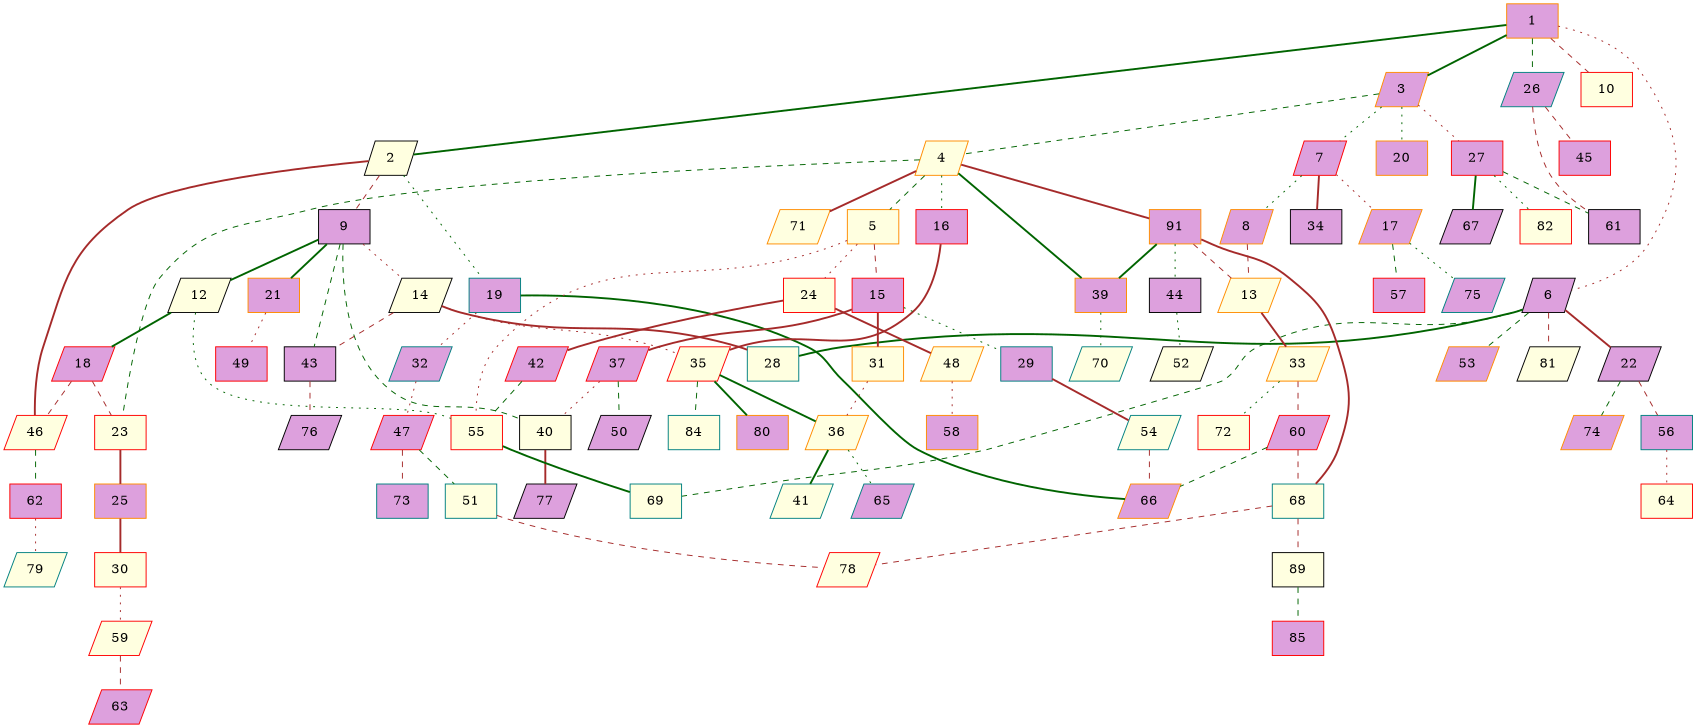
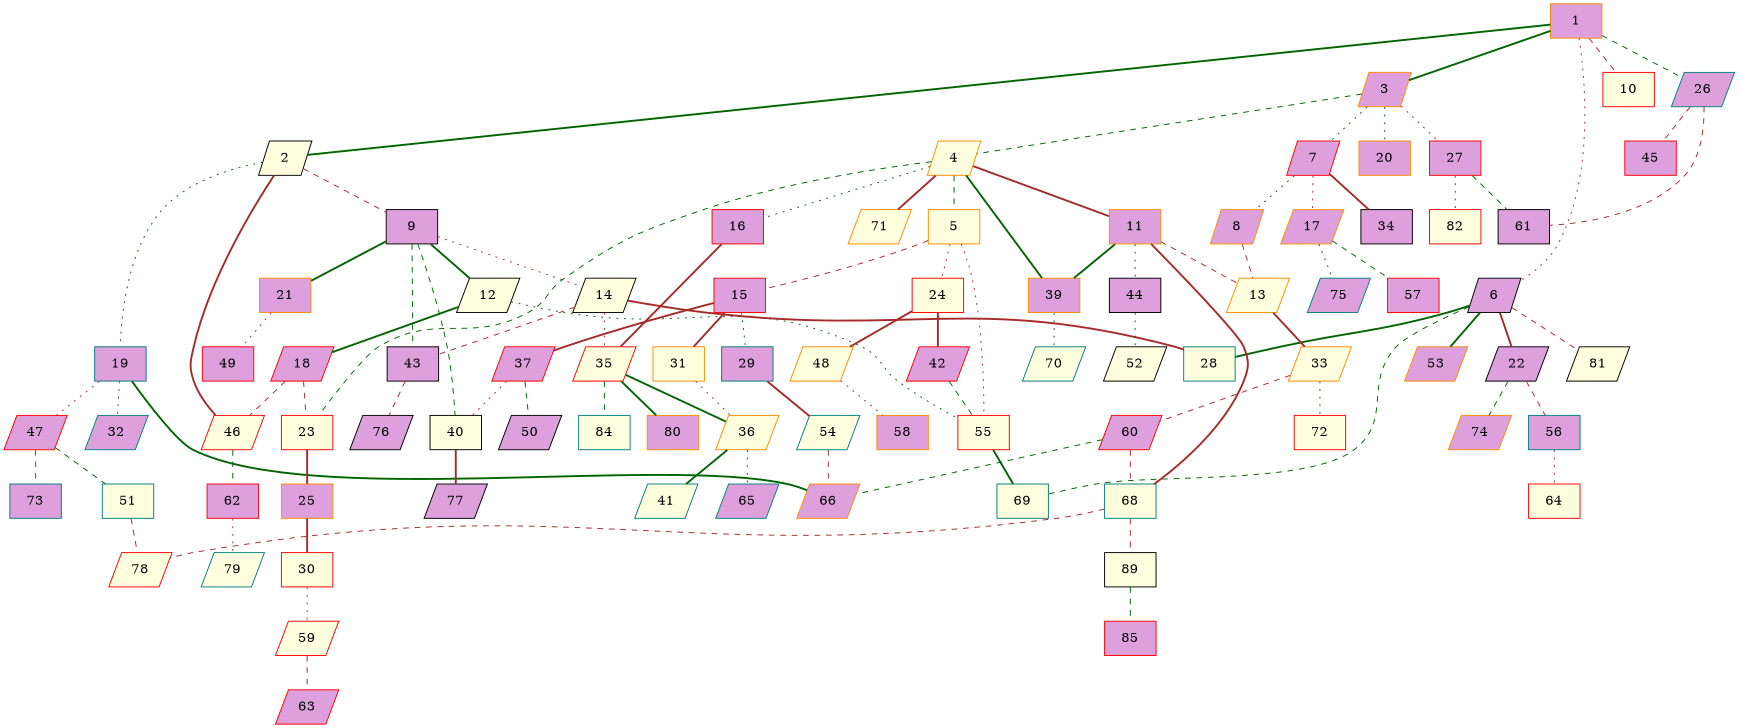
(1175, 227) -> (1135, 227)
(1471, 227) -> none
(1508, 330) -> (1465, 330)
(412, 396) -> (78, 398)
